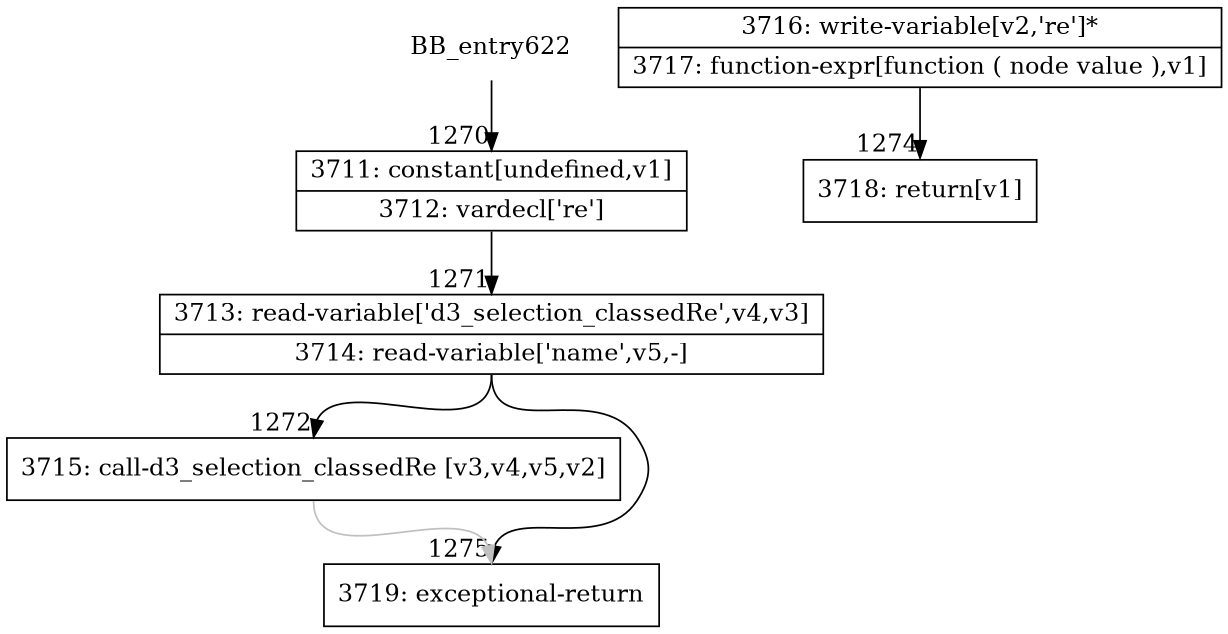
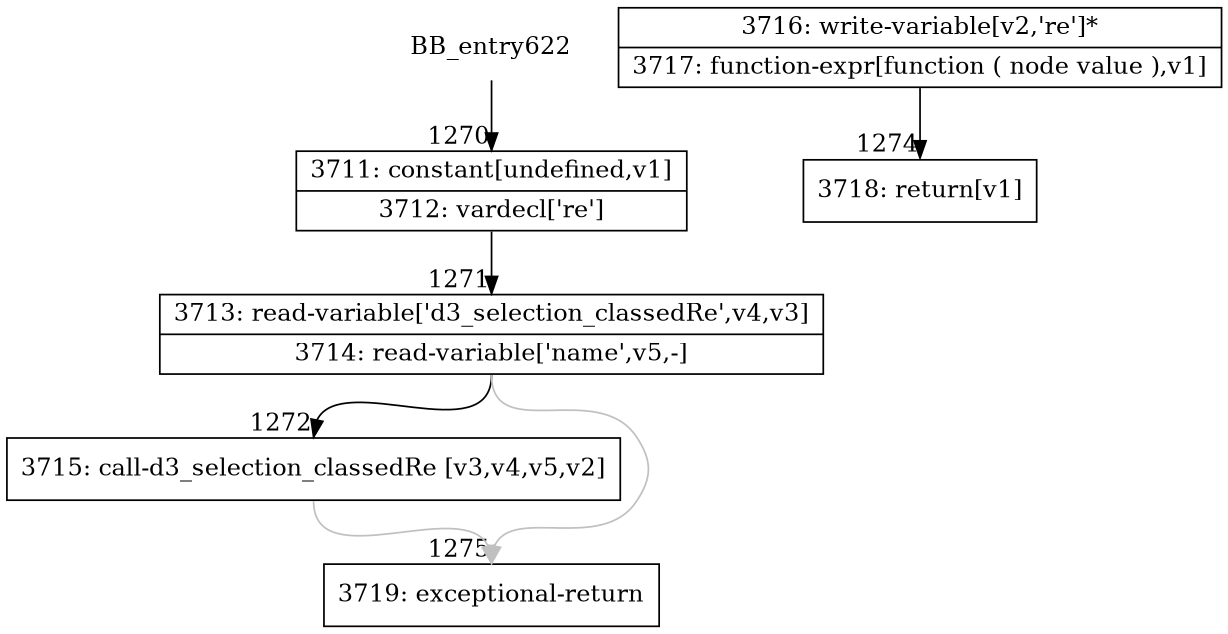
(647, 460) -> (647, 460)
